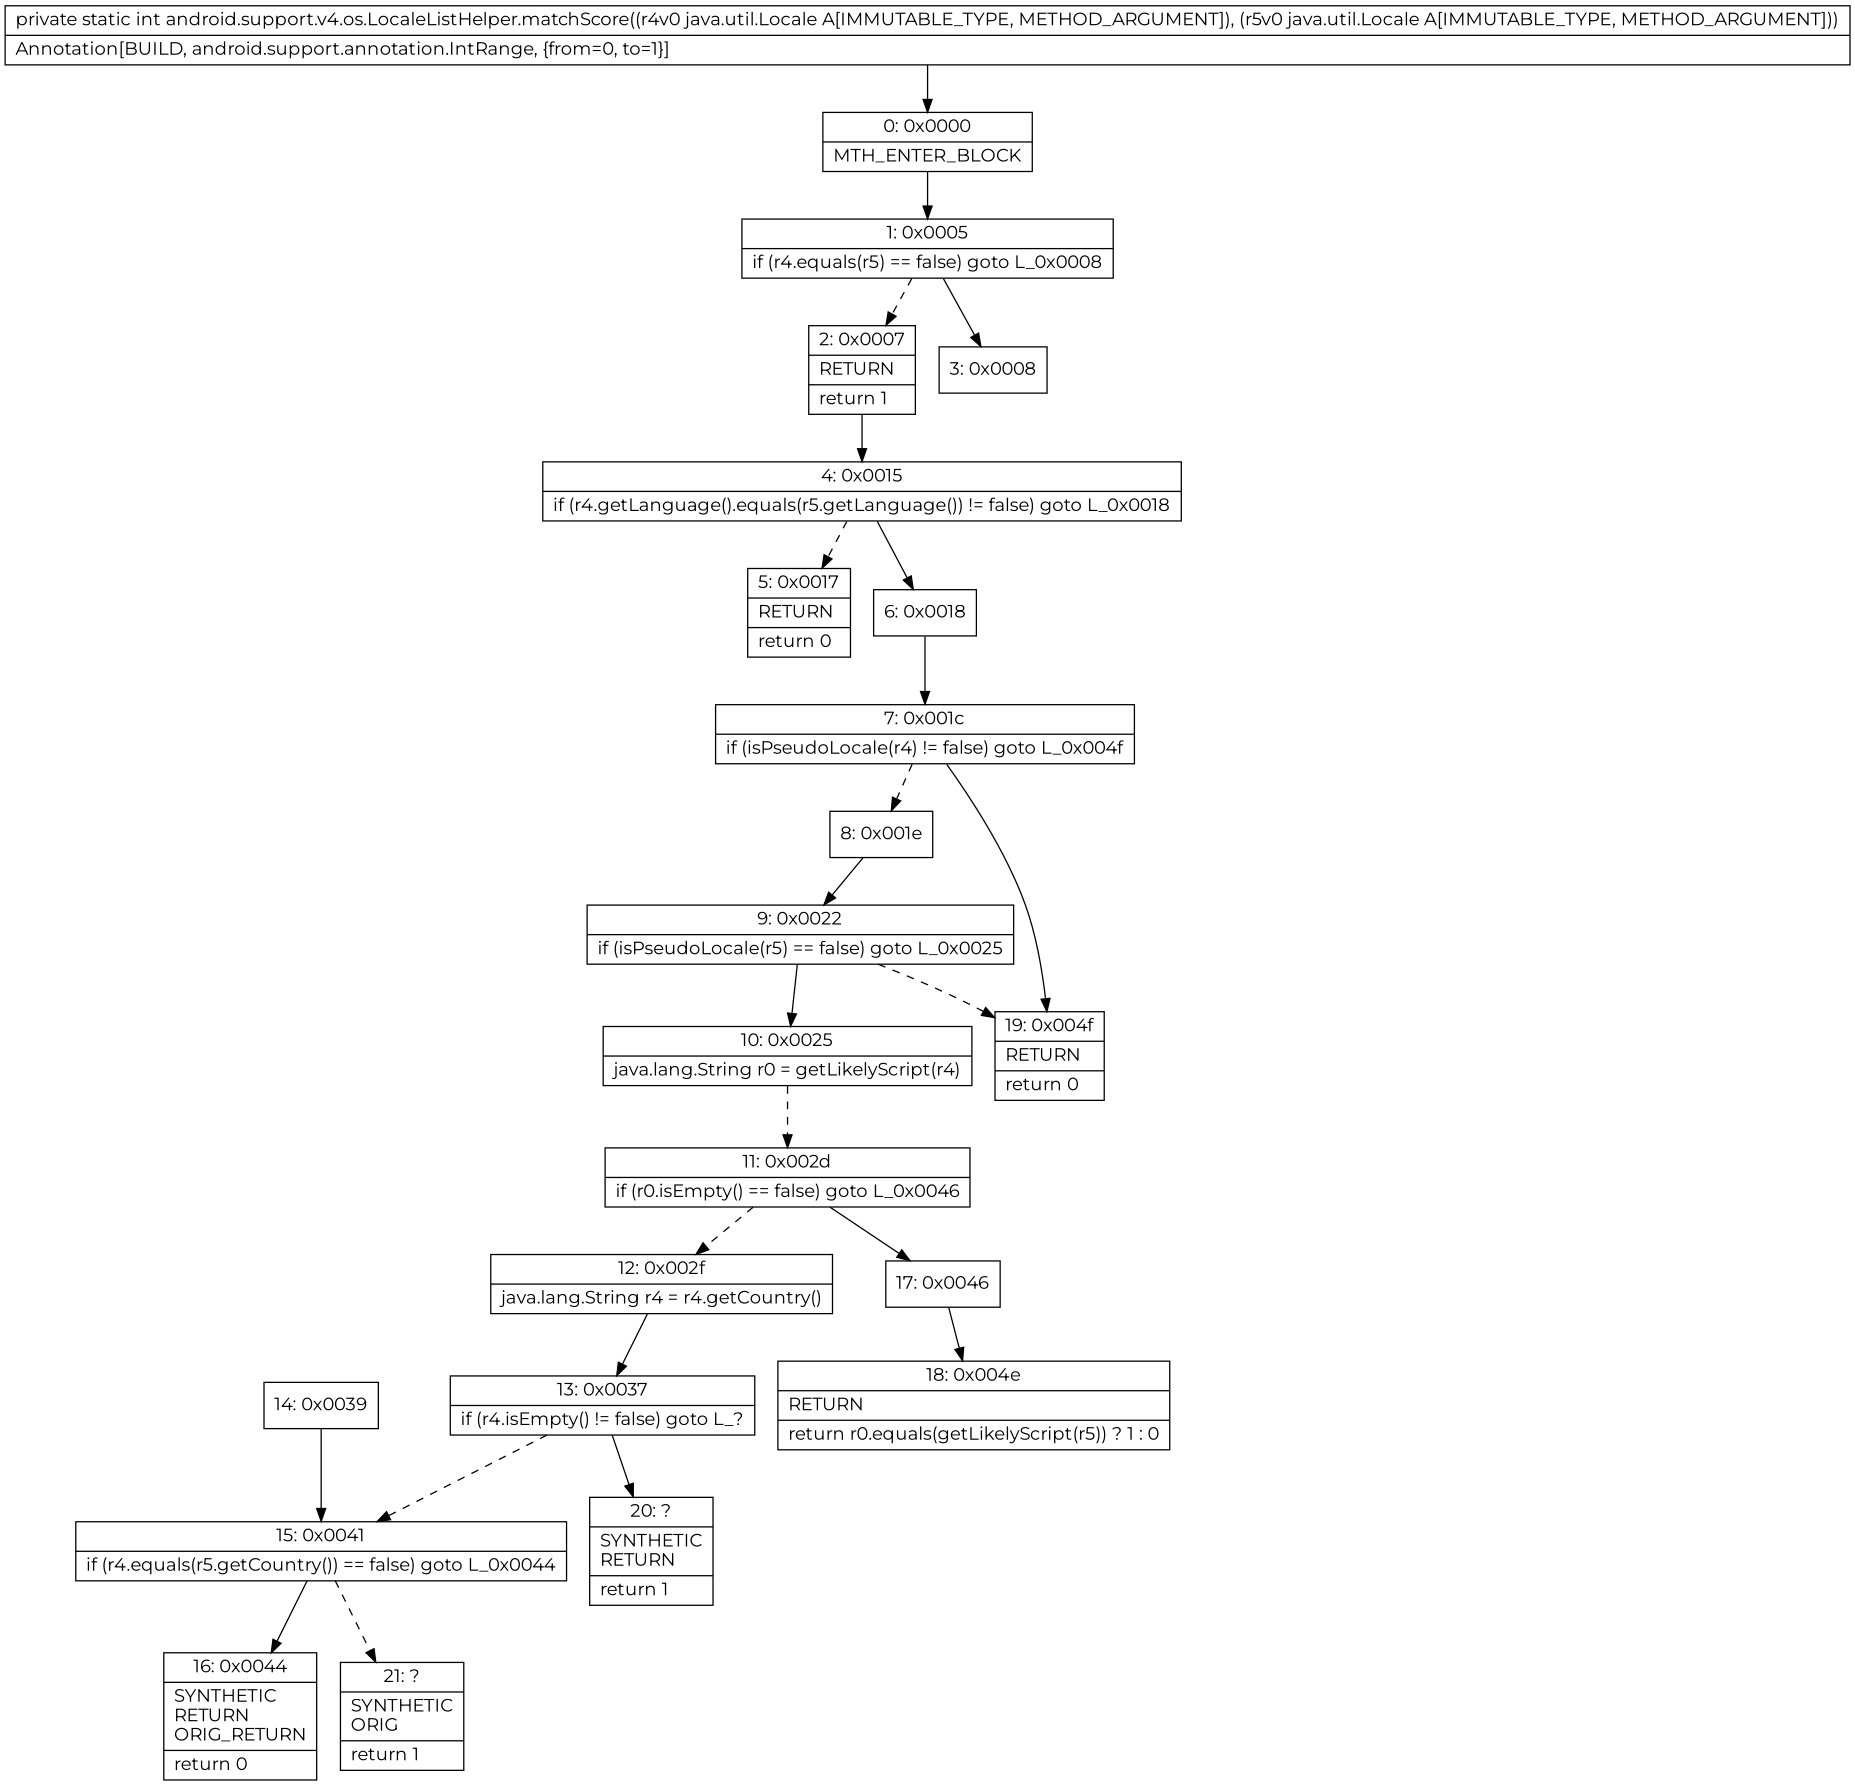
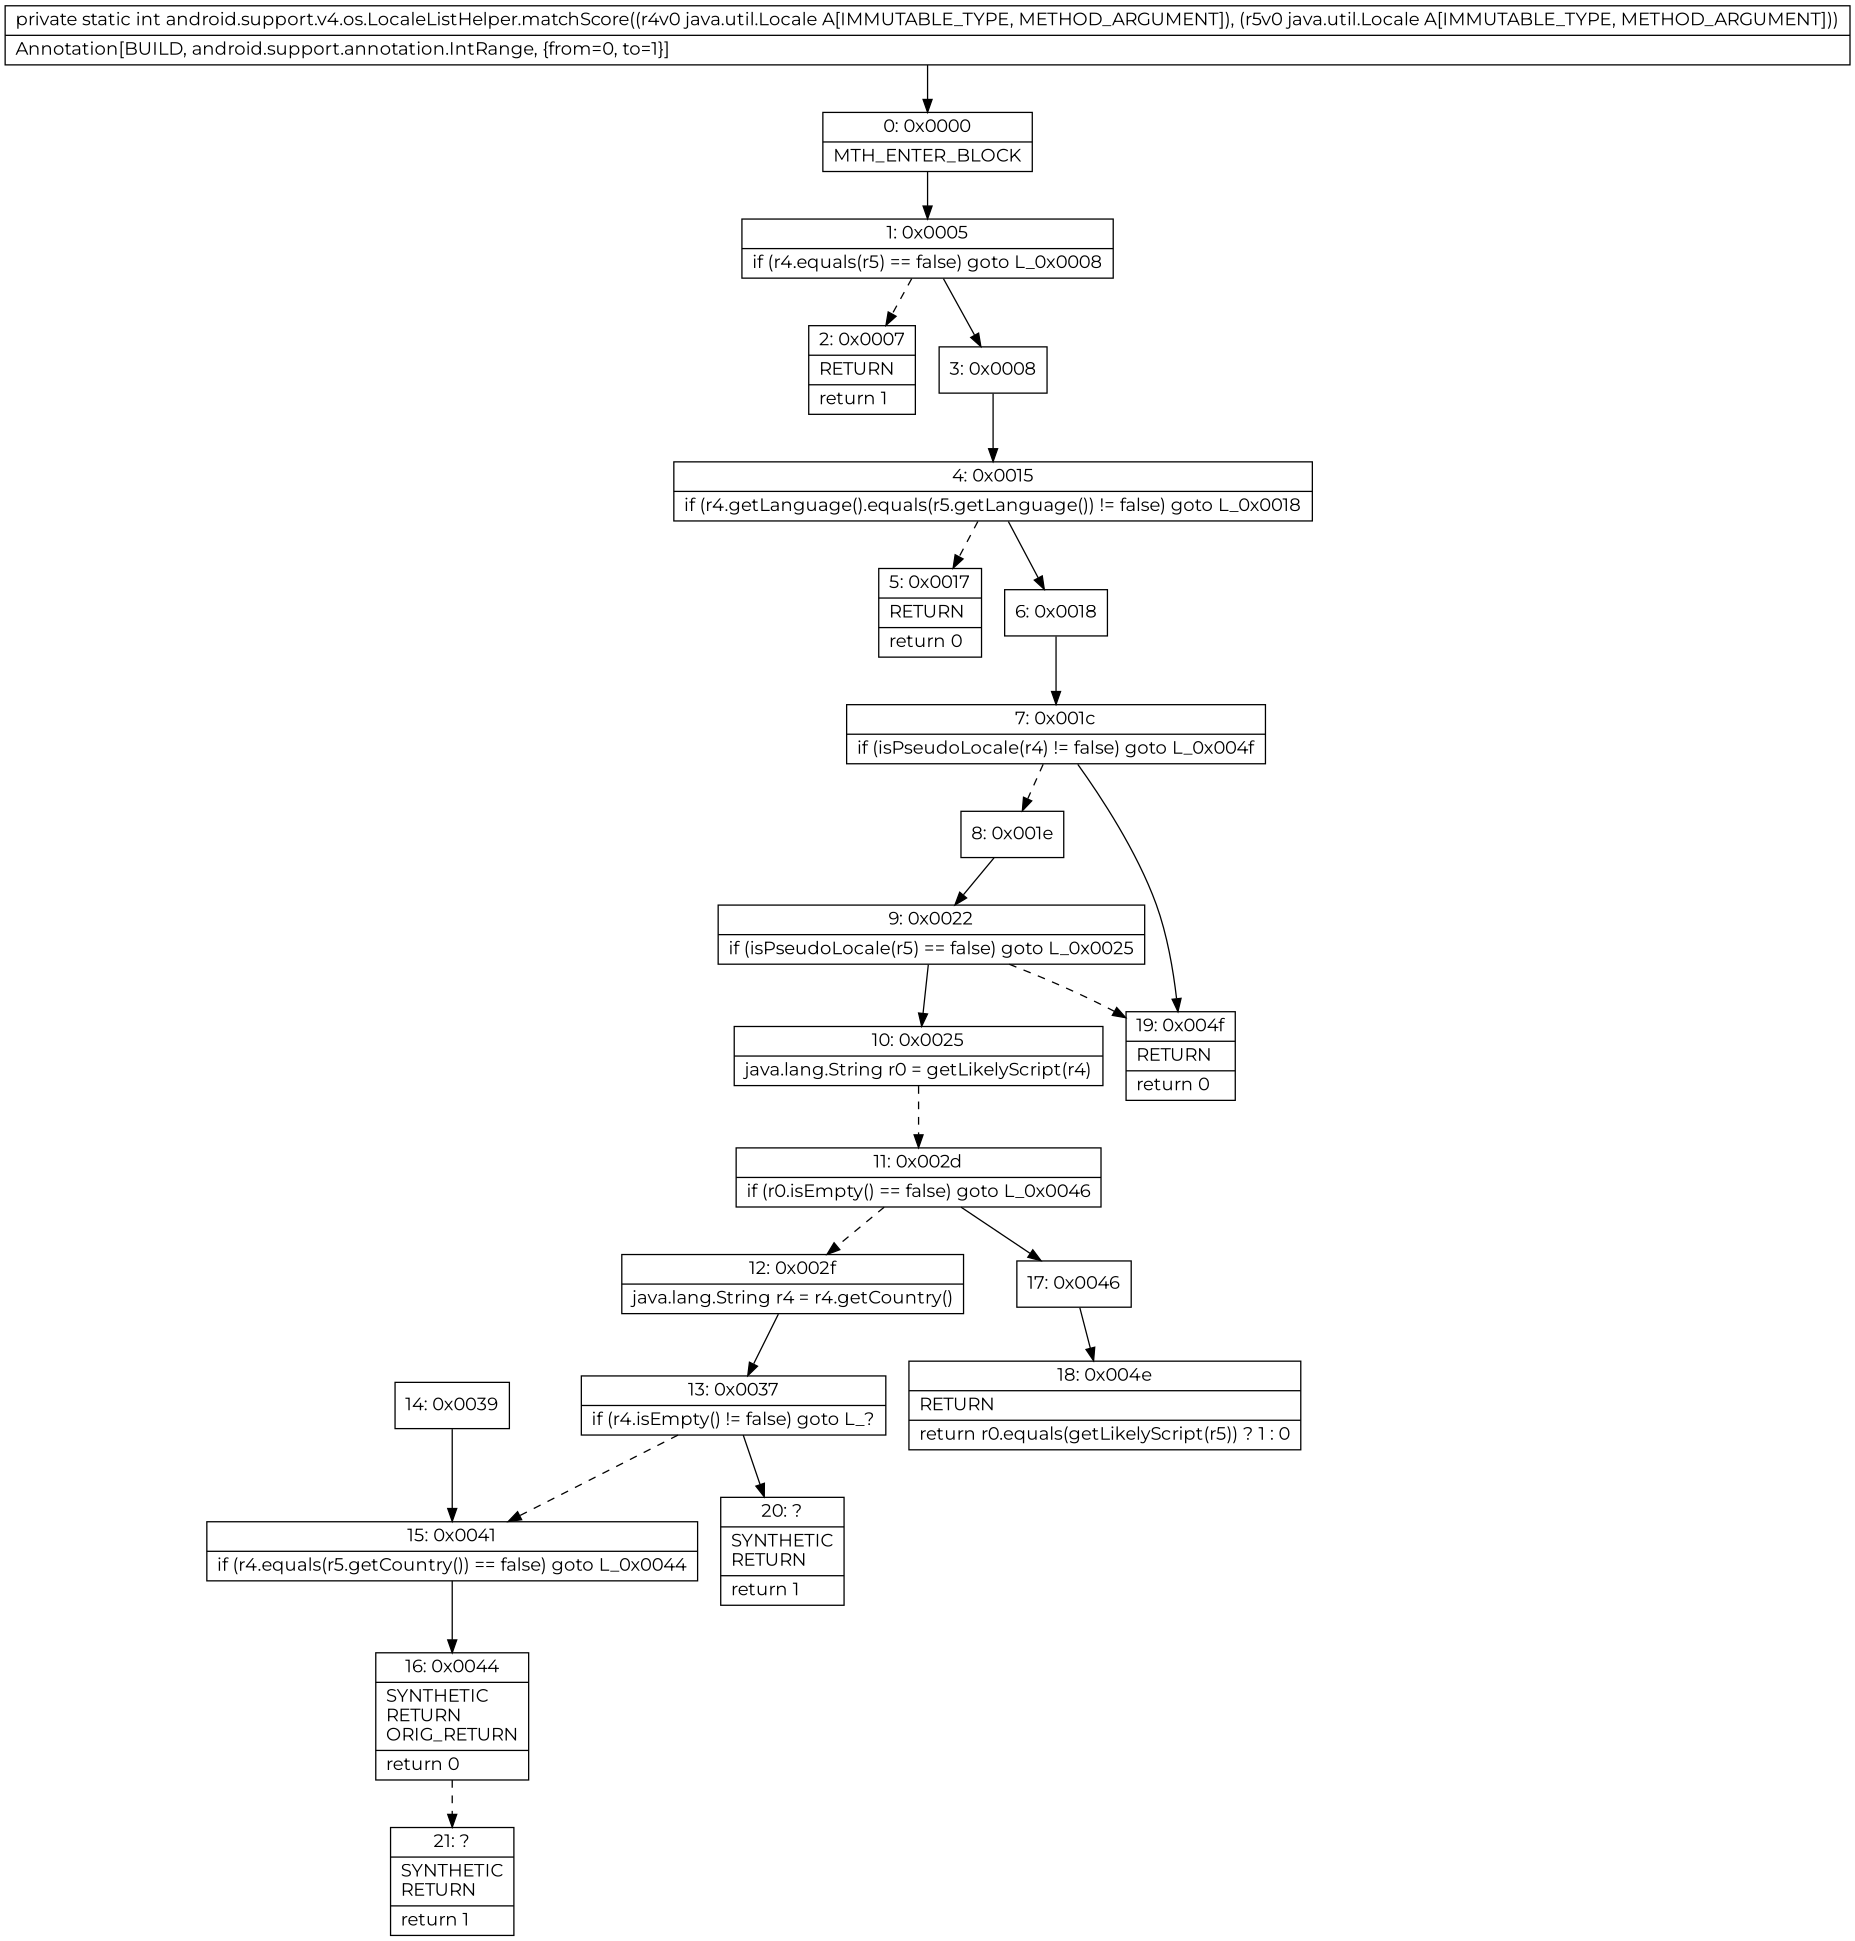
(862, 432) -> (993, 421)
(353, 1616) -> (452, 1797)
(374, 1725) -> (439, 1890)
